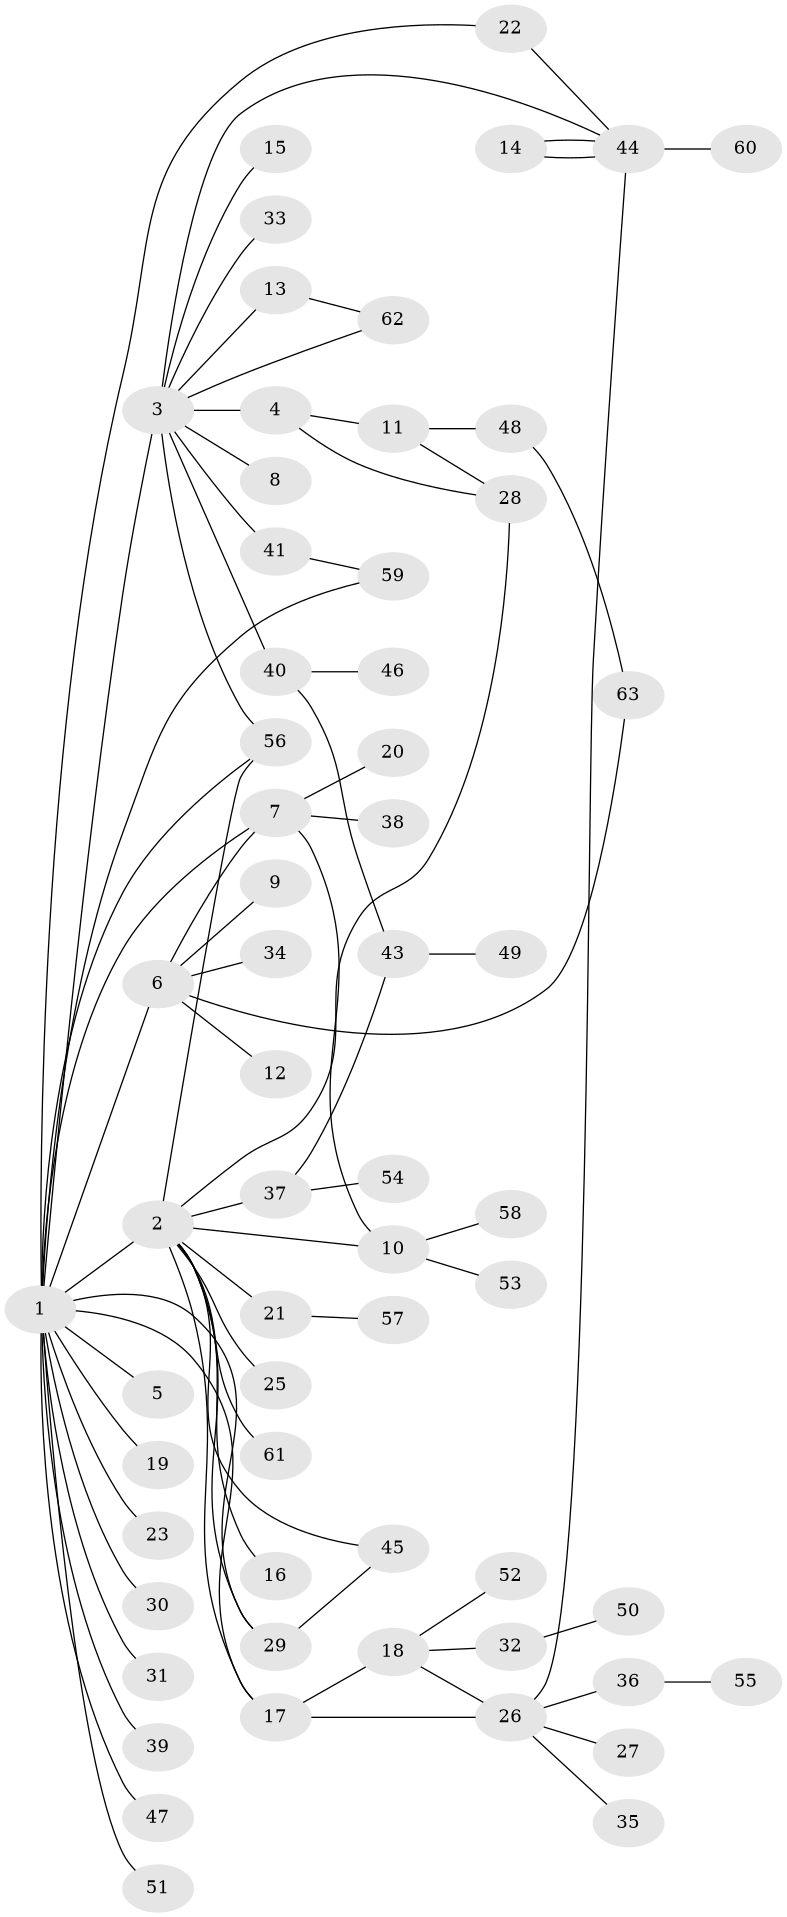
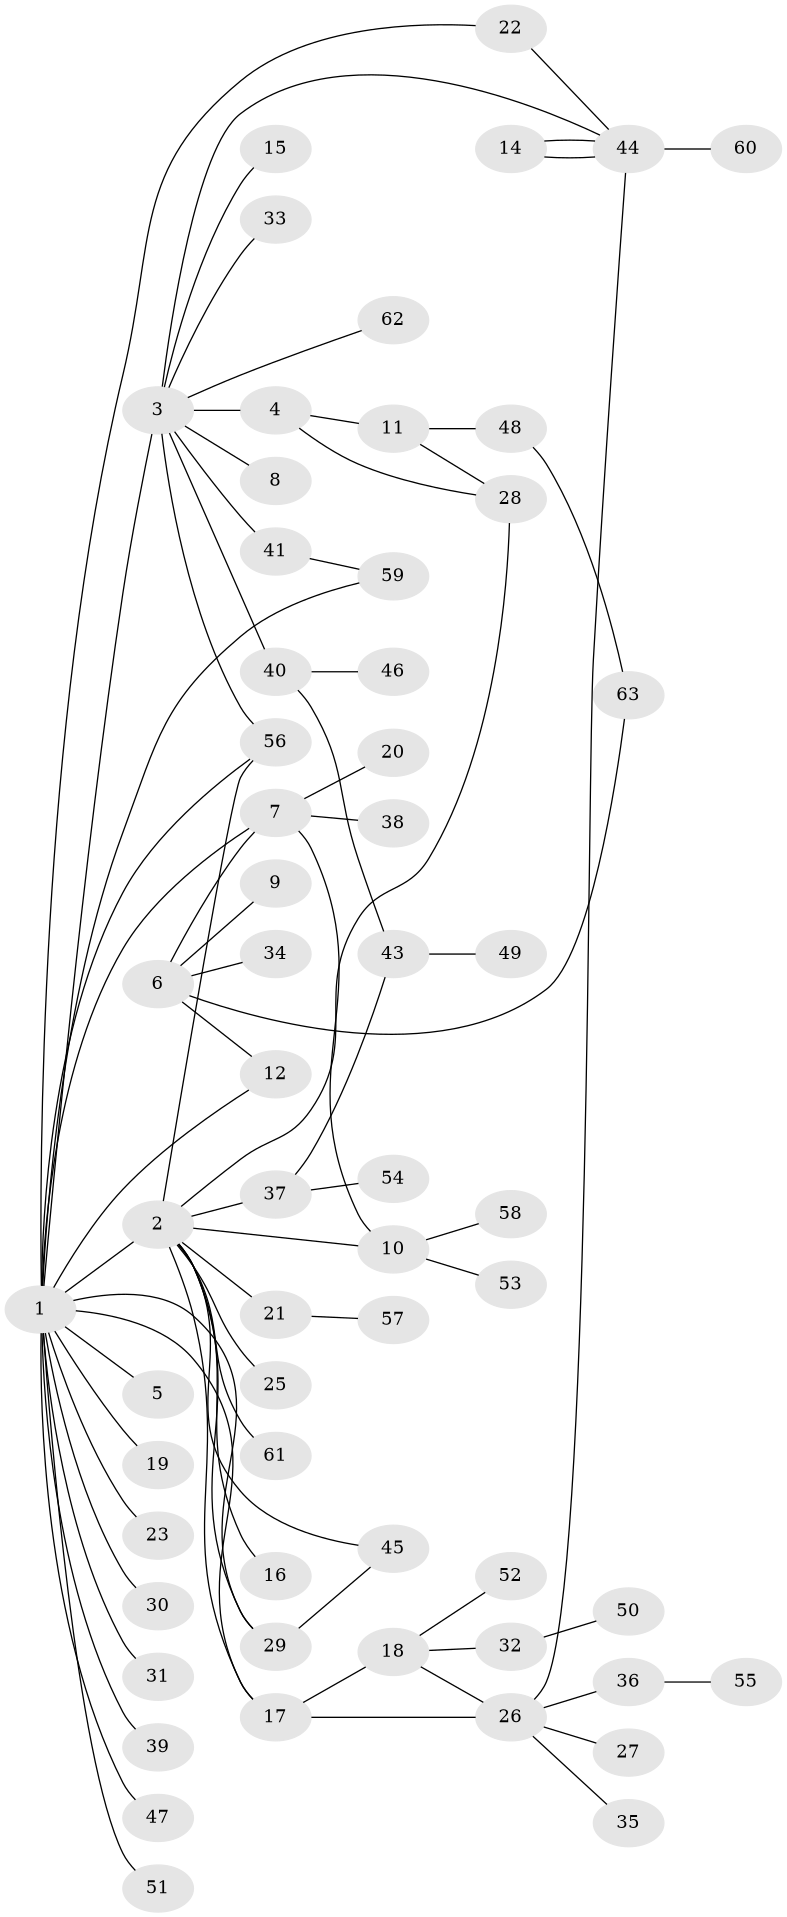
(276, 290) -> none
(99, 1147) -> (137, 1175)
